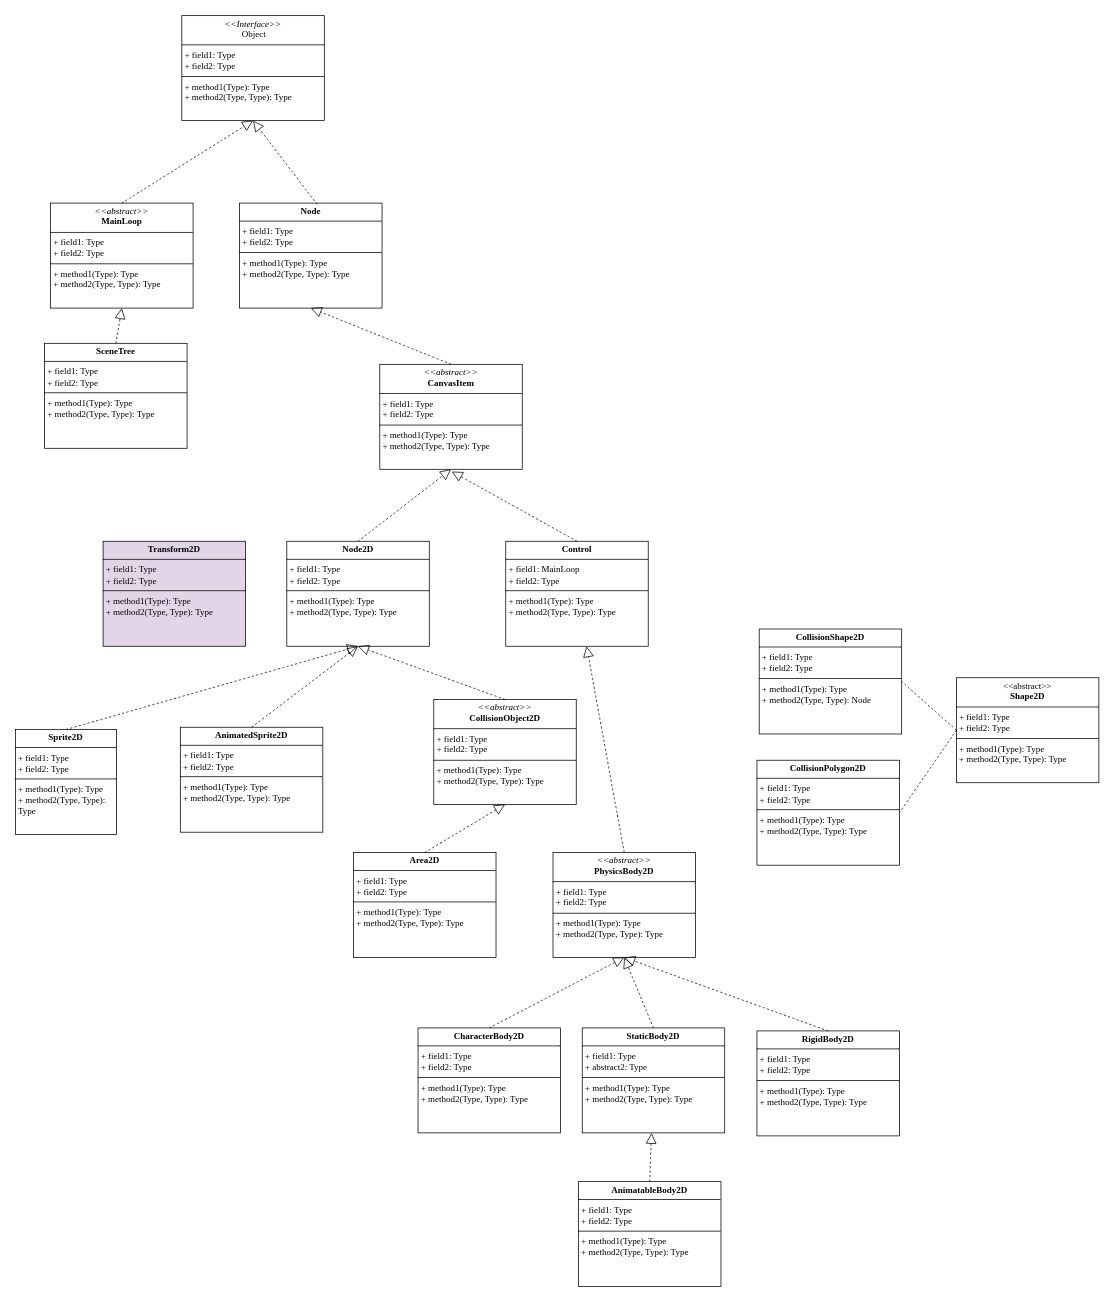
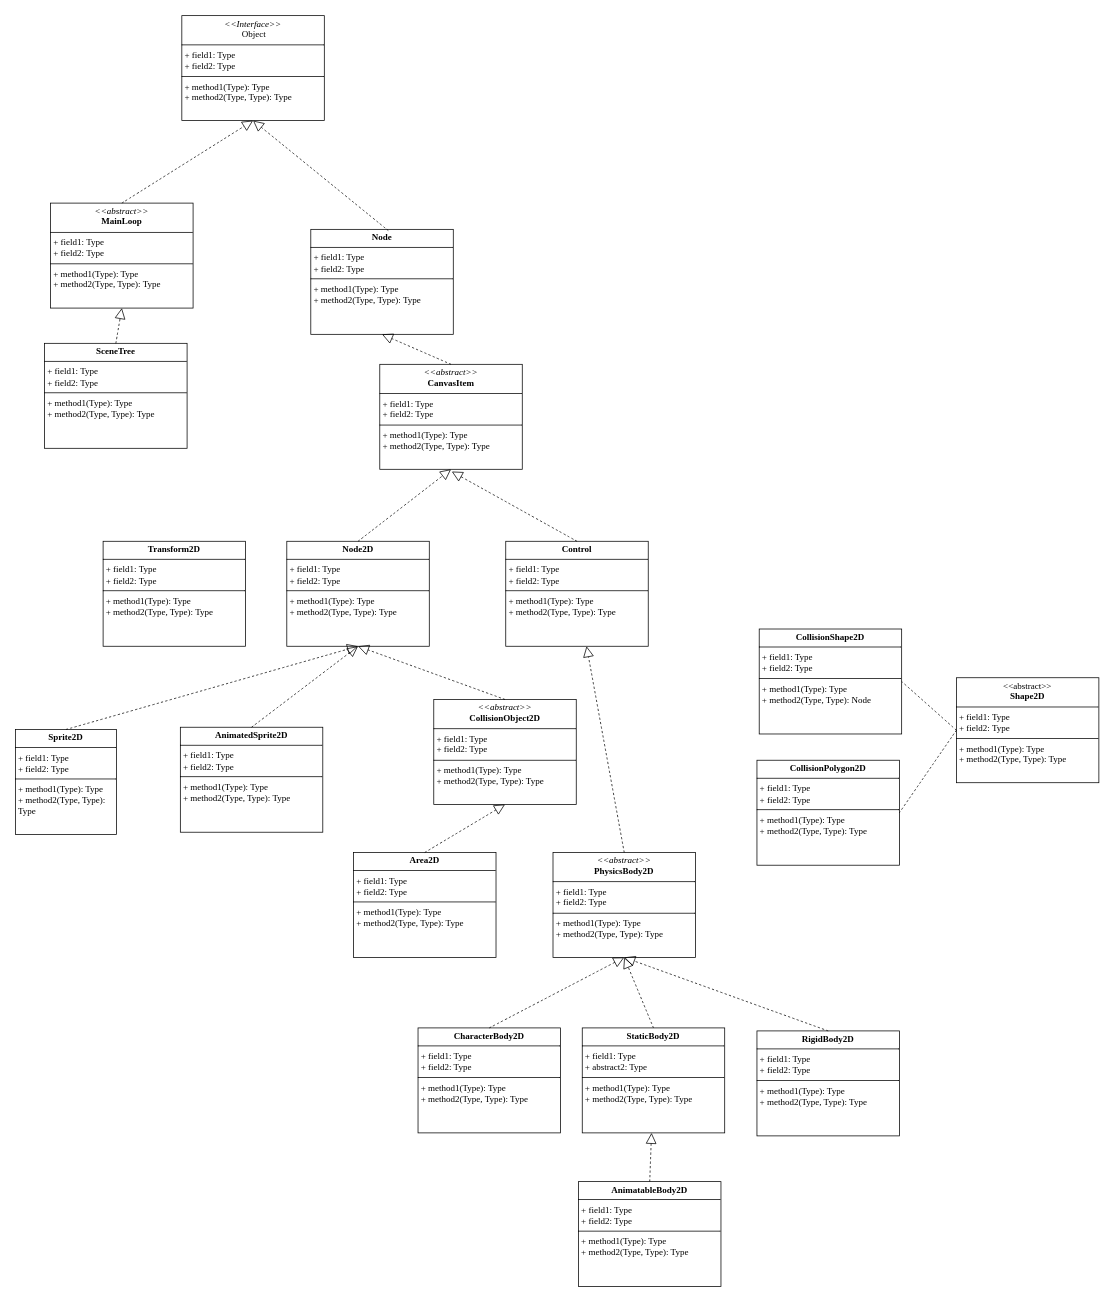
(311, 255) -> (382, 282)
(568, 568) -> (568, 568)
(174, 594) -> (174, 594)
